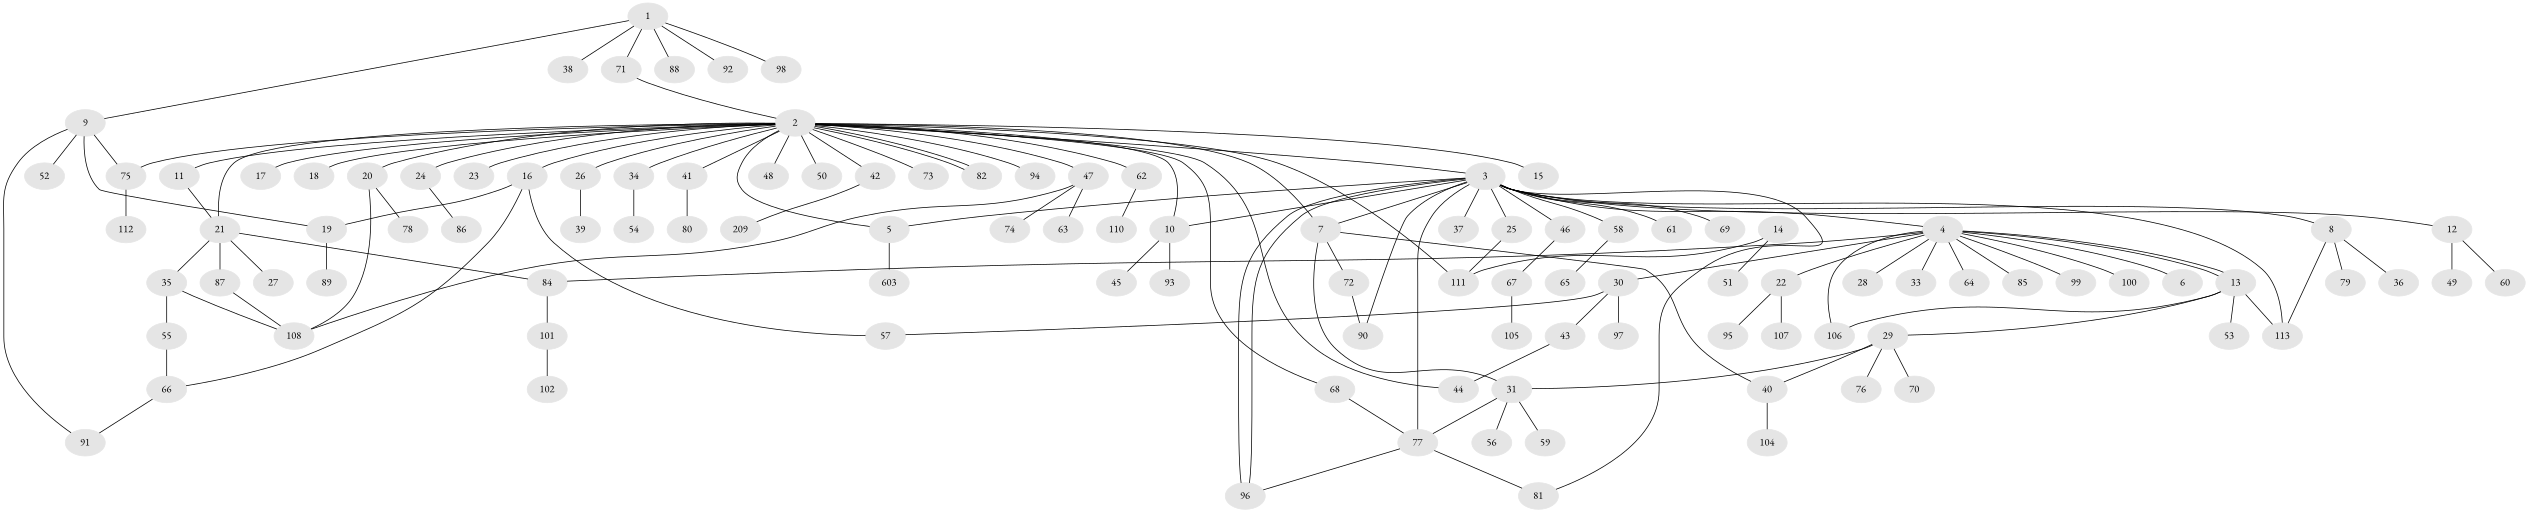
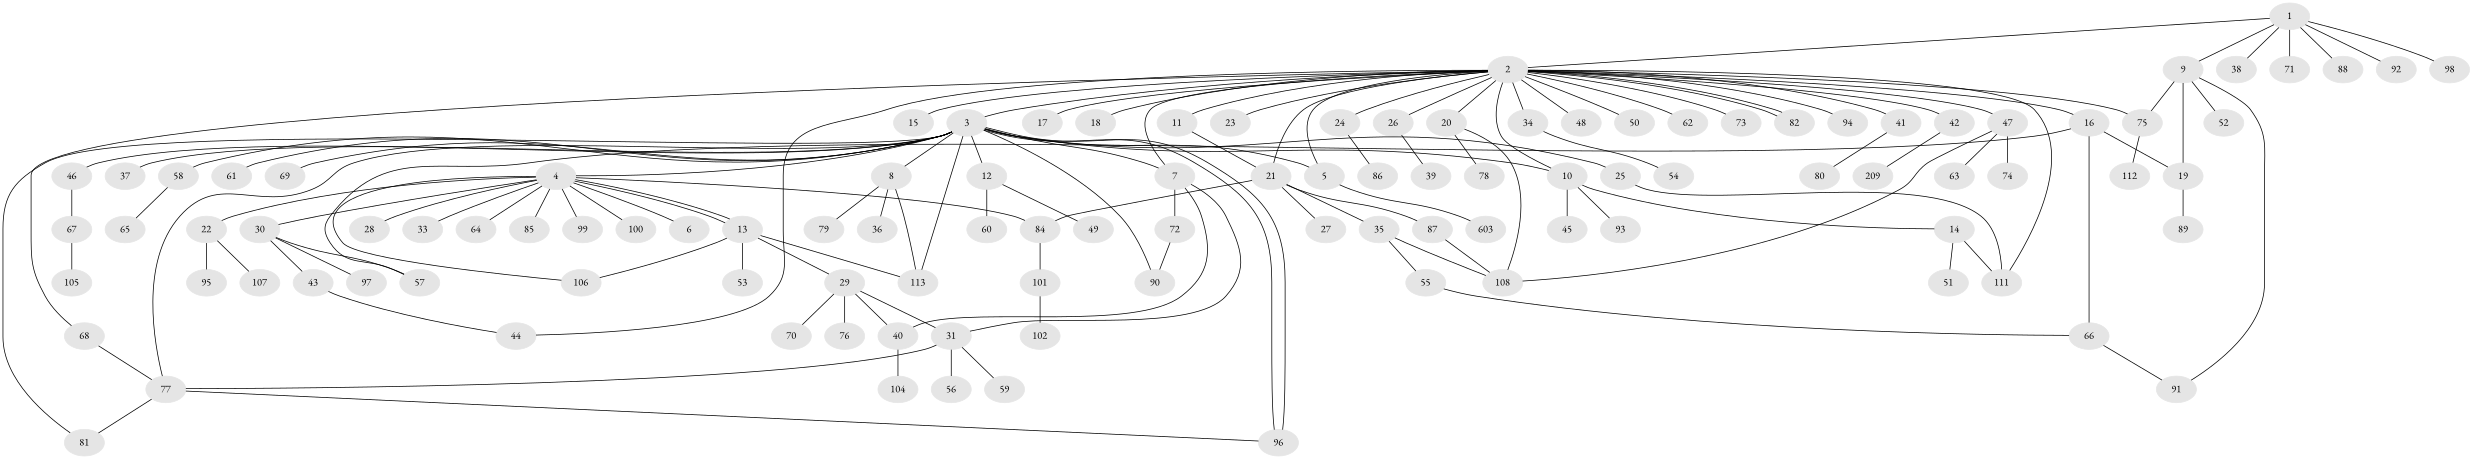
(706, 101) -> (1899, 43)
none -> (1757, 219)
(1116, 229) -> none
